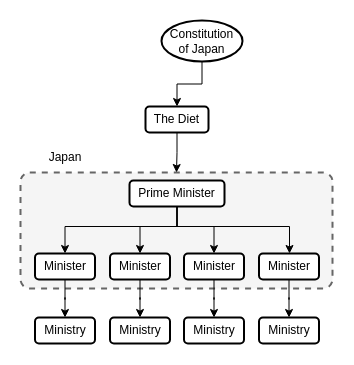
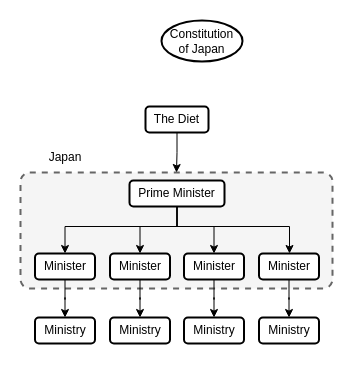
(193, 84) -> none
